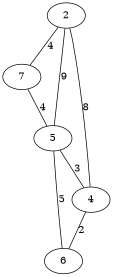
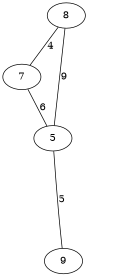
(66, 16) -> (66, 16)
(43, 108) -> (43, 108)
(91, 200) -> none
(63, 261) -> (63, 261)
